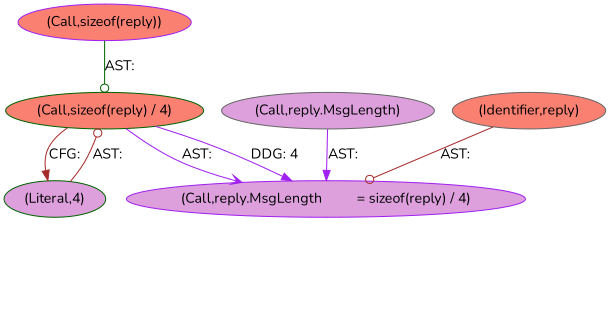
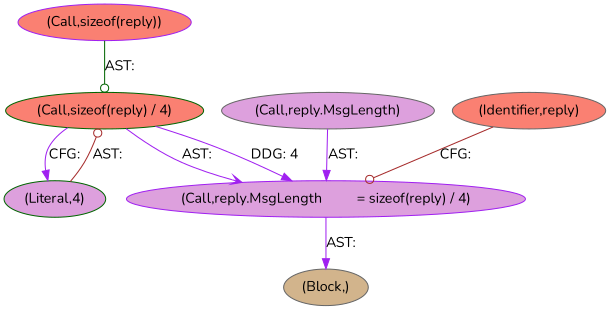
(50, 146) -> (50, 146)
(457, 155) -> (457, 155)
none -> (326, 287)
